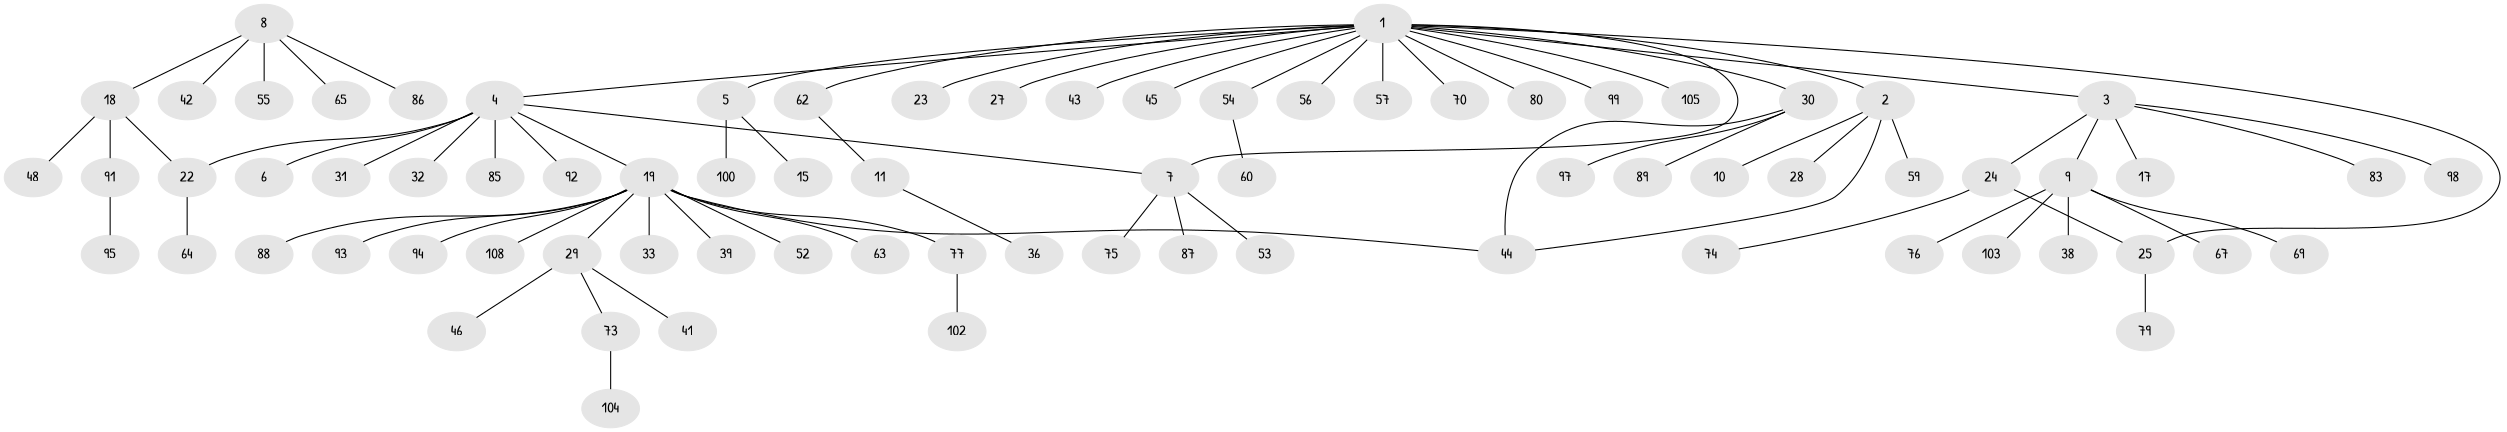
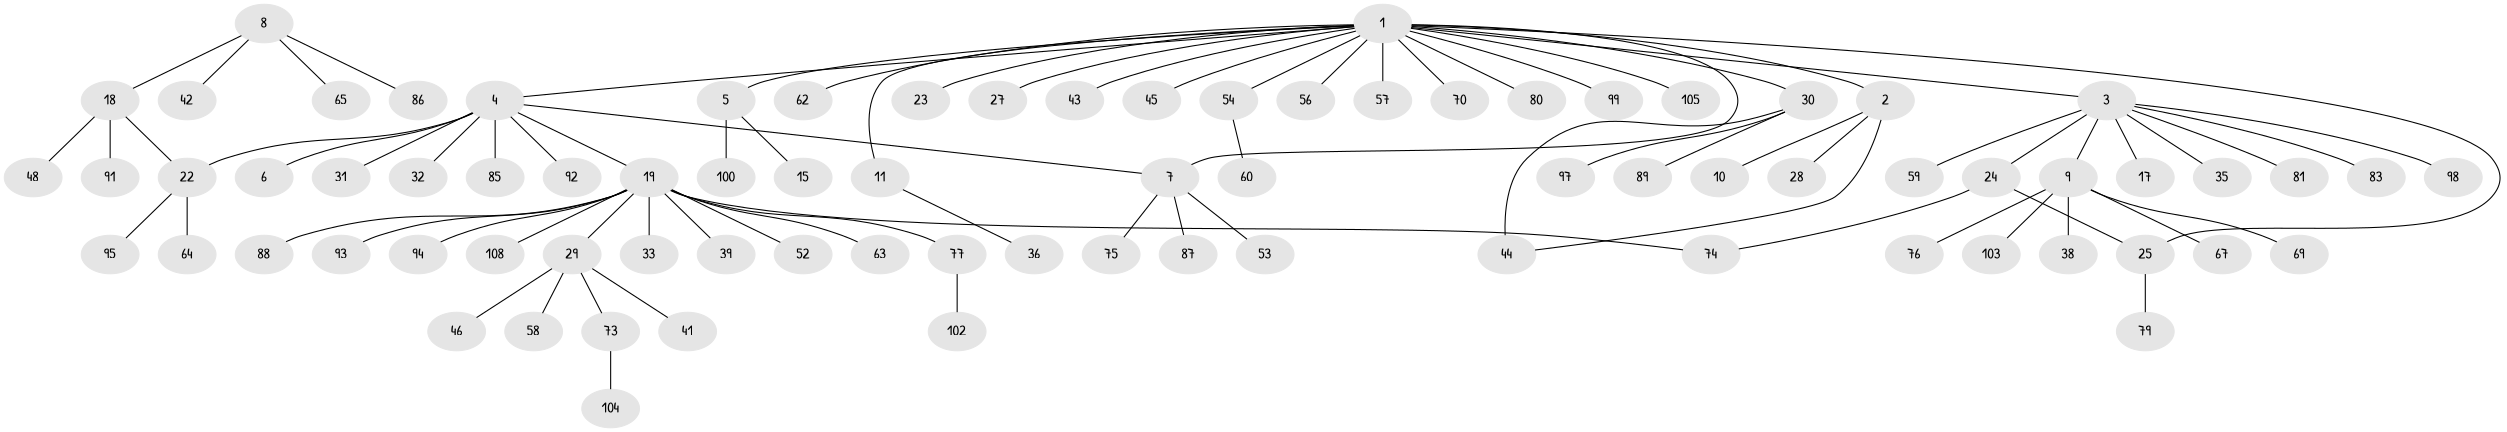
(264, 101) -> none
(835, 132) -> (1076, 44)
(1900, 139) -> (2009, 136)
none -> (2222, 178)
none -> (2299, 178)
(110, 216) -> (149, 216)
(1073, 232) -> (1150, 228)
none -> (534, 332)
